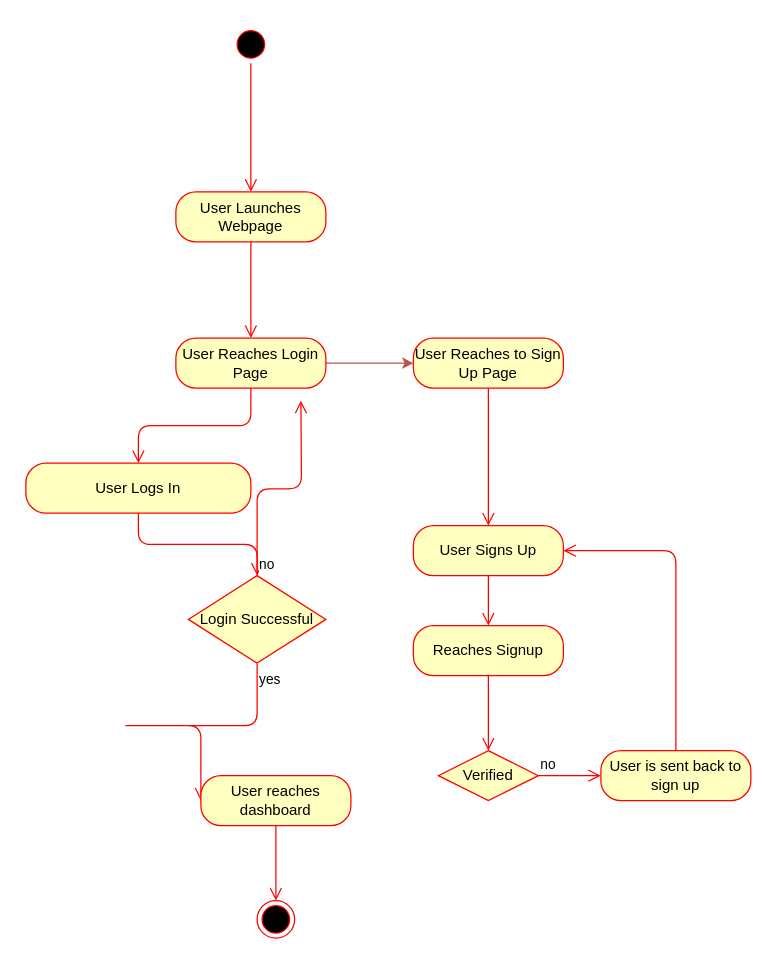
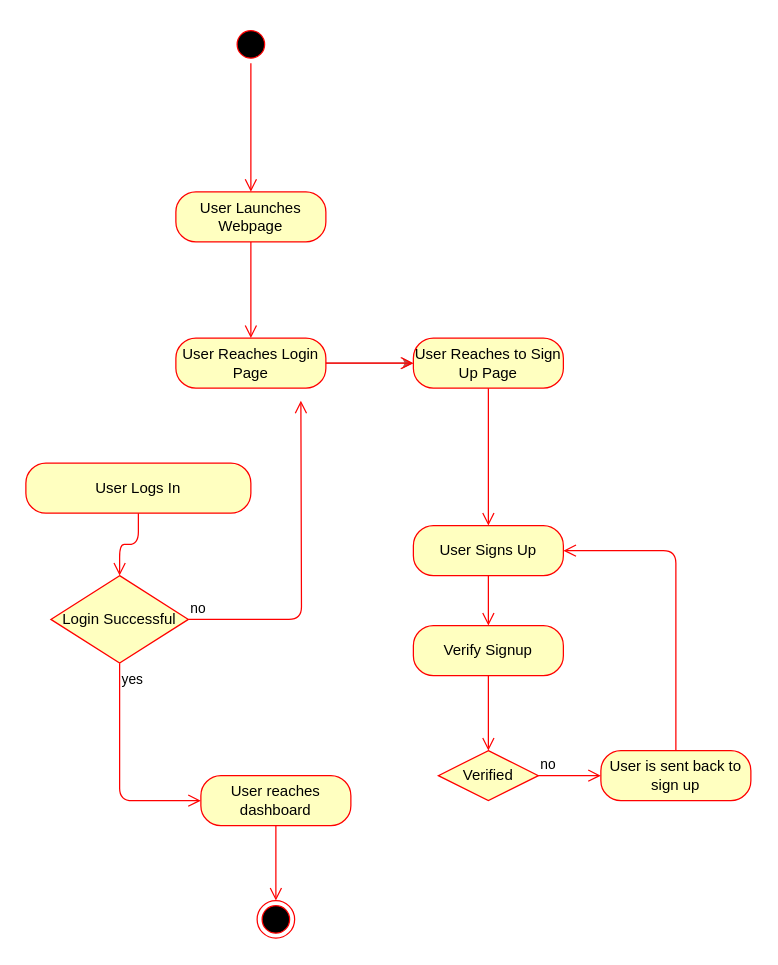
(196, 426) -> (408, 363)
(257, 619) -> (119, 619)
(488, 651) -> (488, 651)
